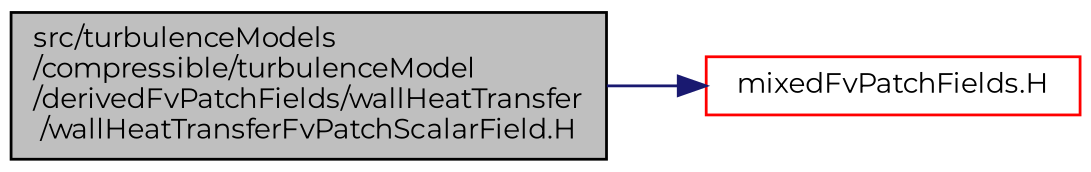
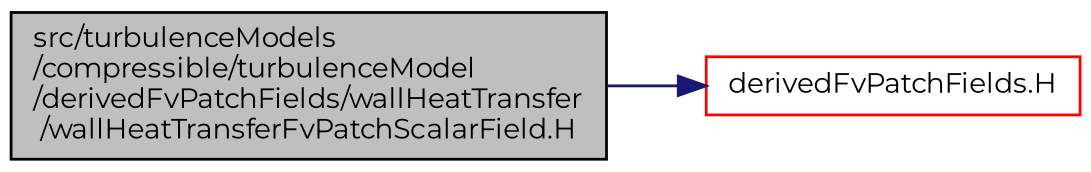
(893, 86) -> (893, 86)
